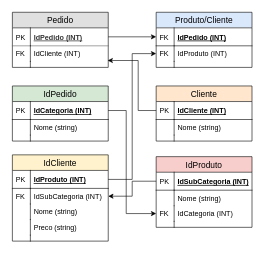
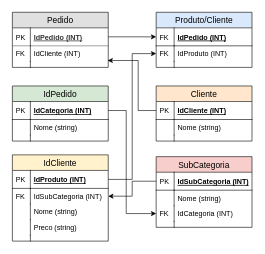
(204, 165) -> (204, 165)
